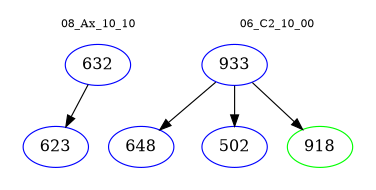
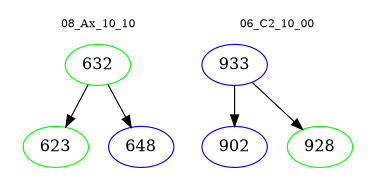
(98, 65) -> (98, 65)
(200, 95) -> (117, 101)
(56, 147) -> (56, 147)
(235, 147) -> (235, 147)
(320, 147) -> (320, 147)
